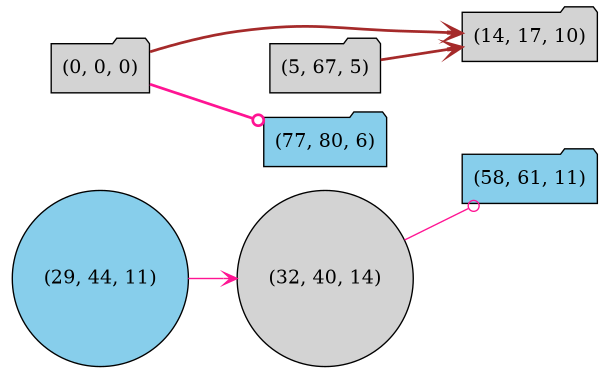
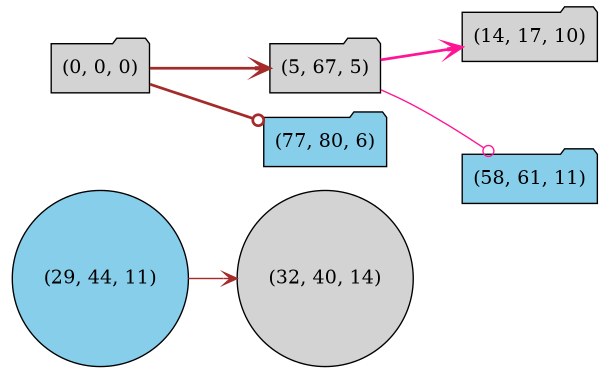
(298, 27) -> (203, 68)
(414, 55) -> (414, 55)
(201, 101) -> (201, 101)
(436, 224) -> (433, 116)
(206, 279) -> (206, 279)
